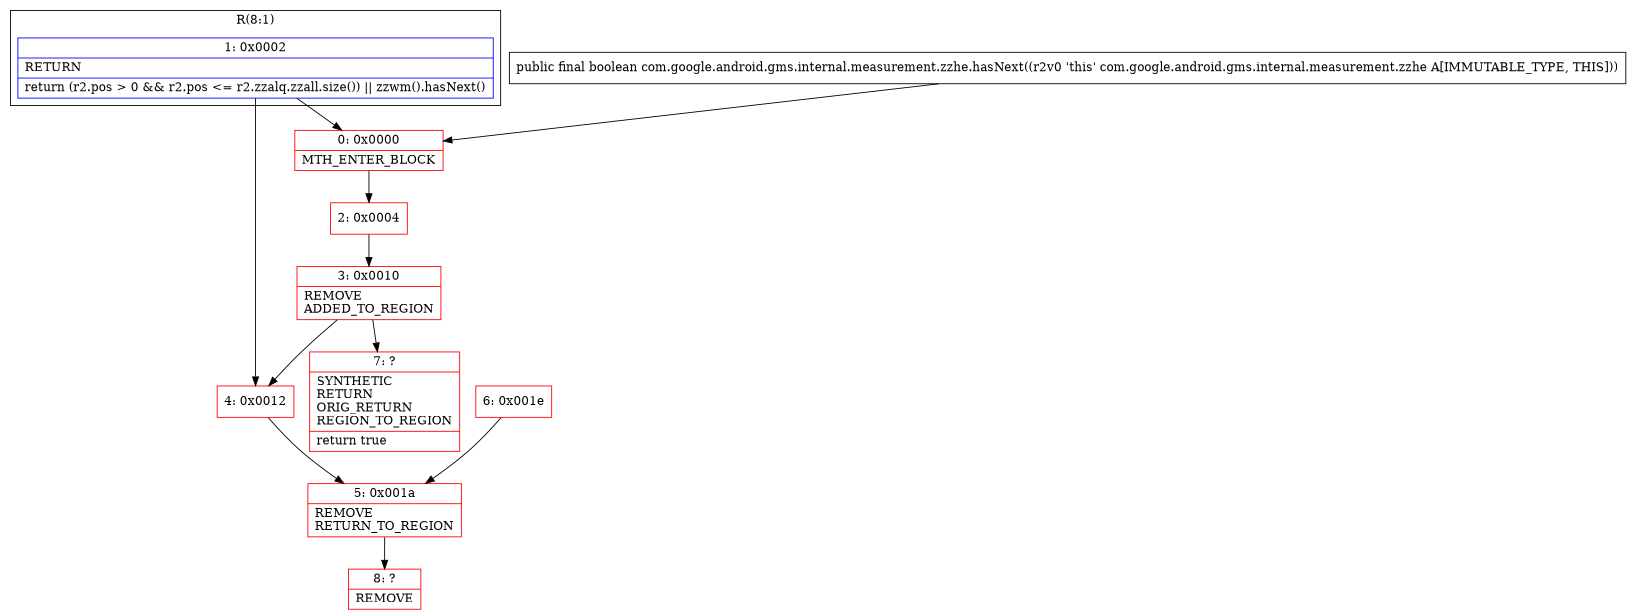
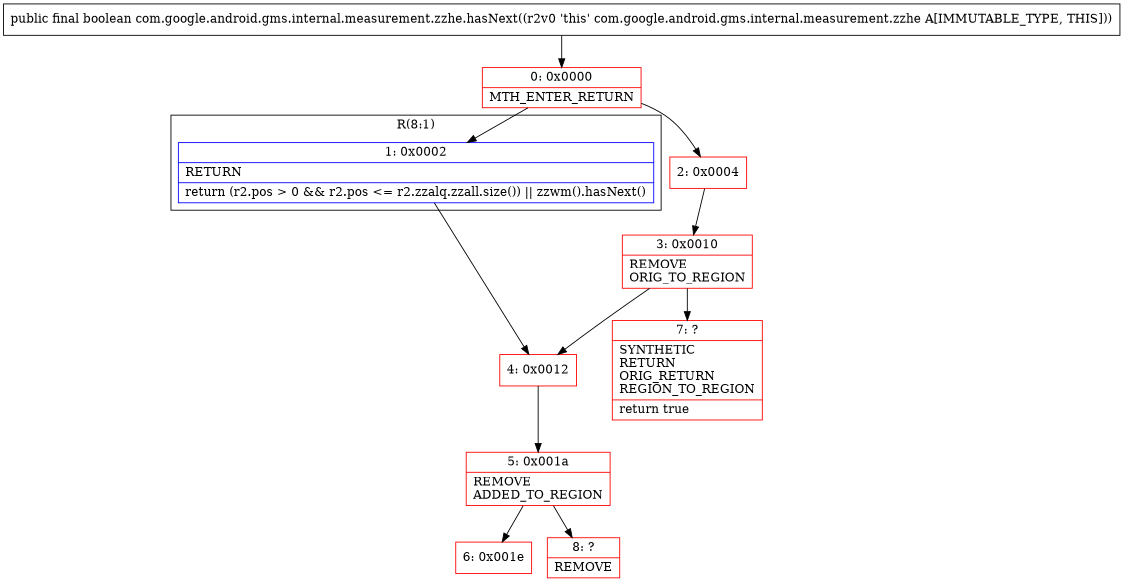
(316, 112) -> (501, 123)
(369, 160) -> (562, 97)
(369, 309) -> (687, 278)
(469, 450) -> (515, 520)
(385, 526) -> (538, 495)
